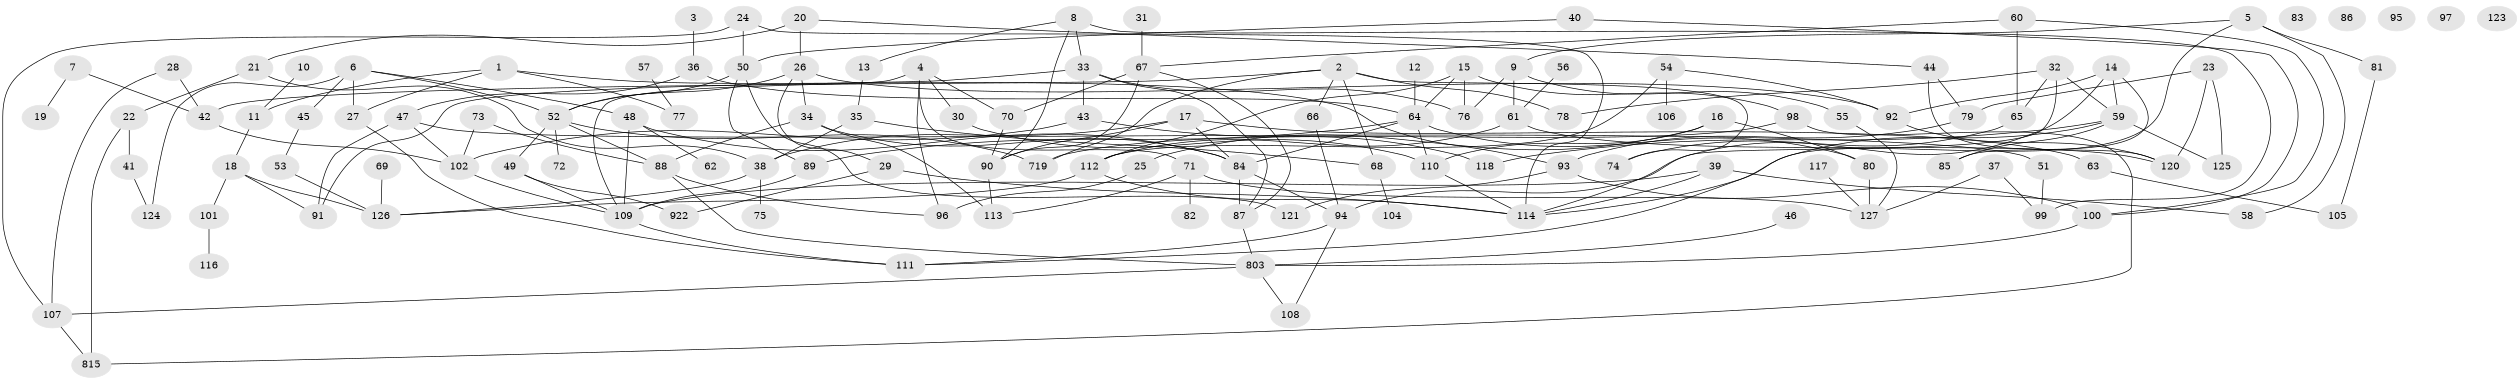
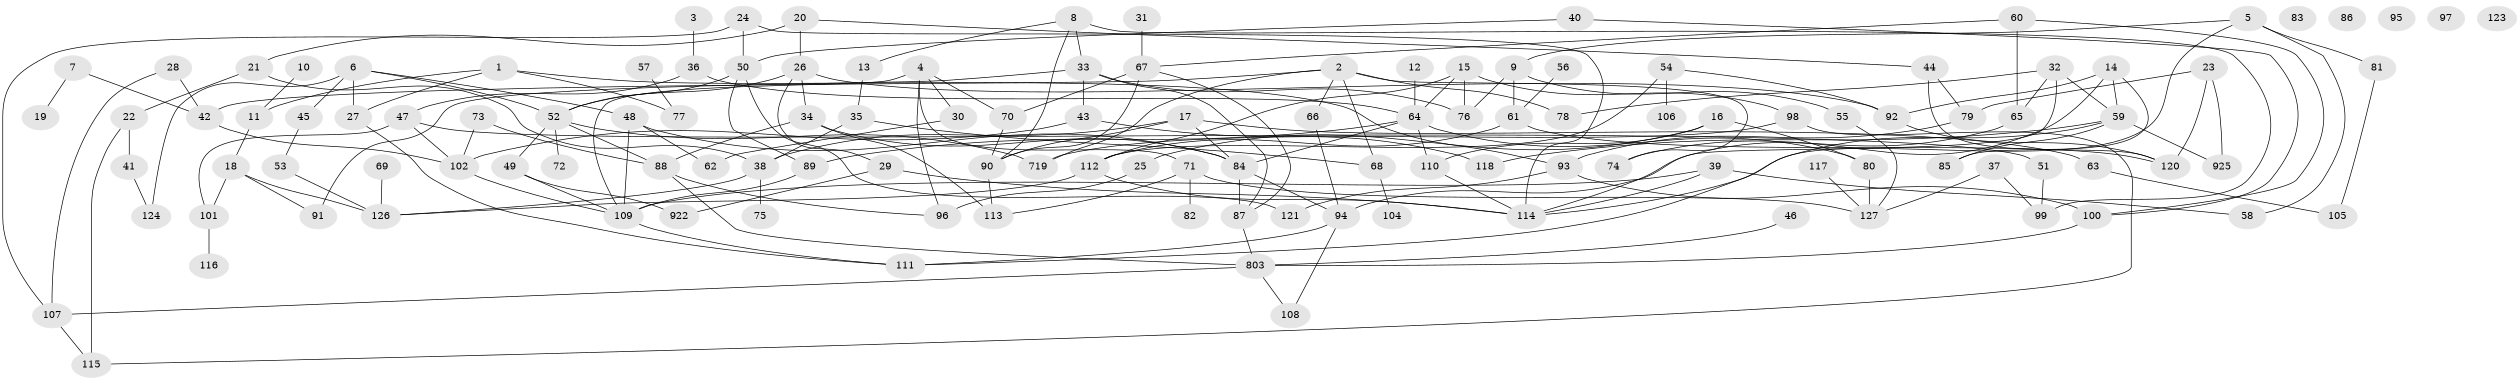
(1193, 144) -> (876, 131)
(338, 152) -> (276, 136)
(2222, 167) -> (2222, 167)
(91, 365) -> (91, 365)
